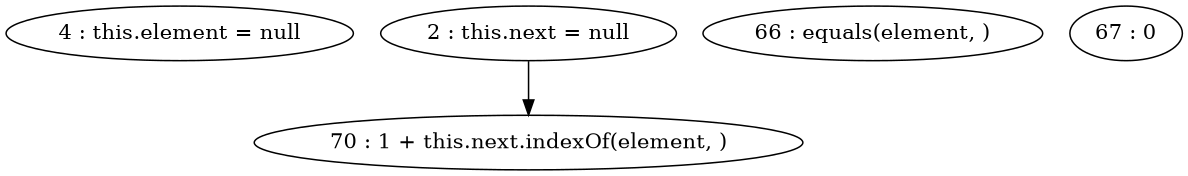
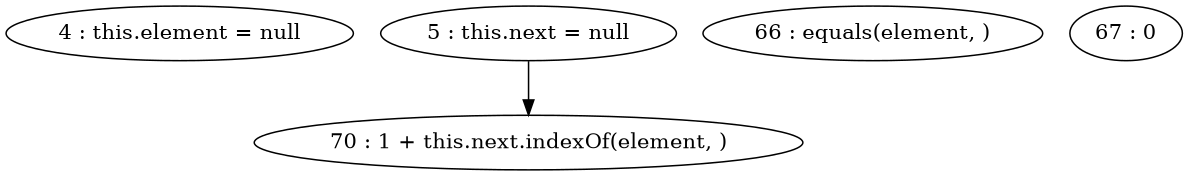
(529, 33) -> (529, 33)
